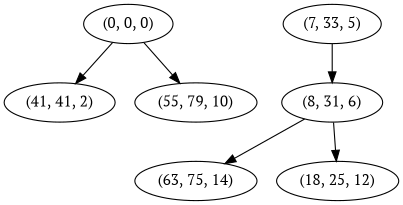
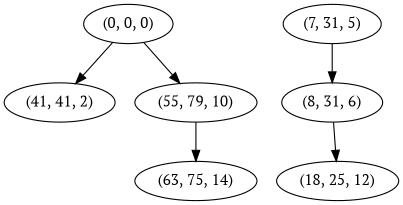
(332, 24) -> (332, 24)
(270, 139) -> (196, 136)
